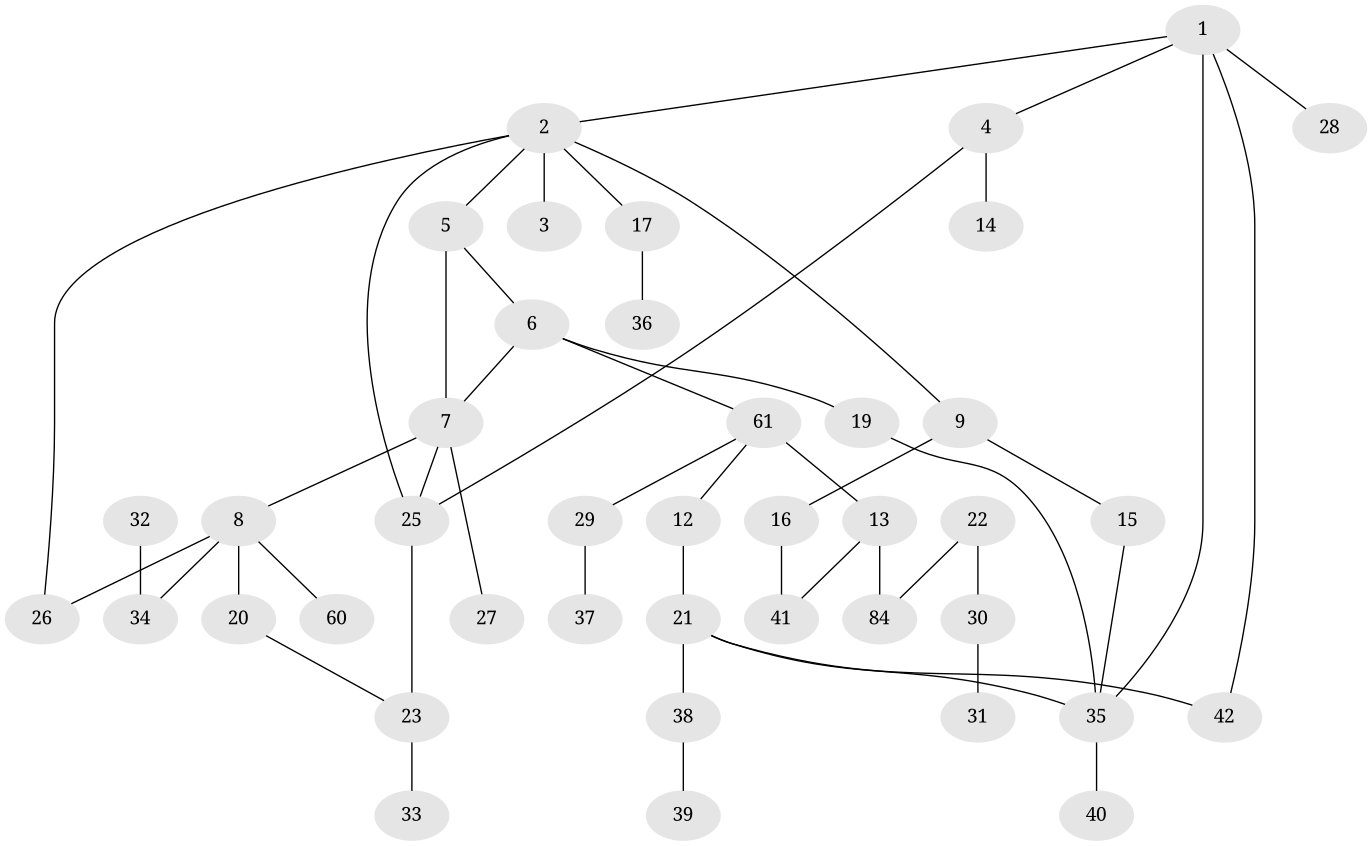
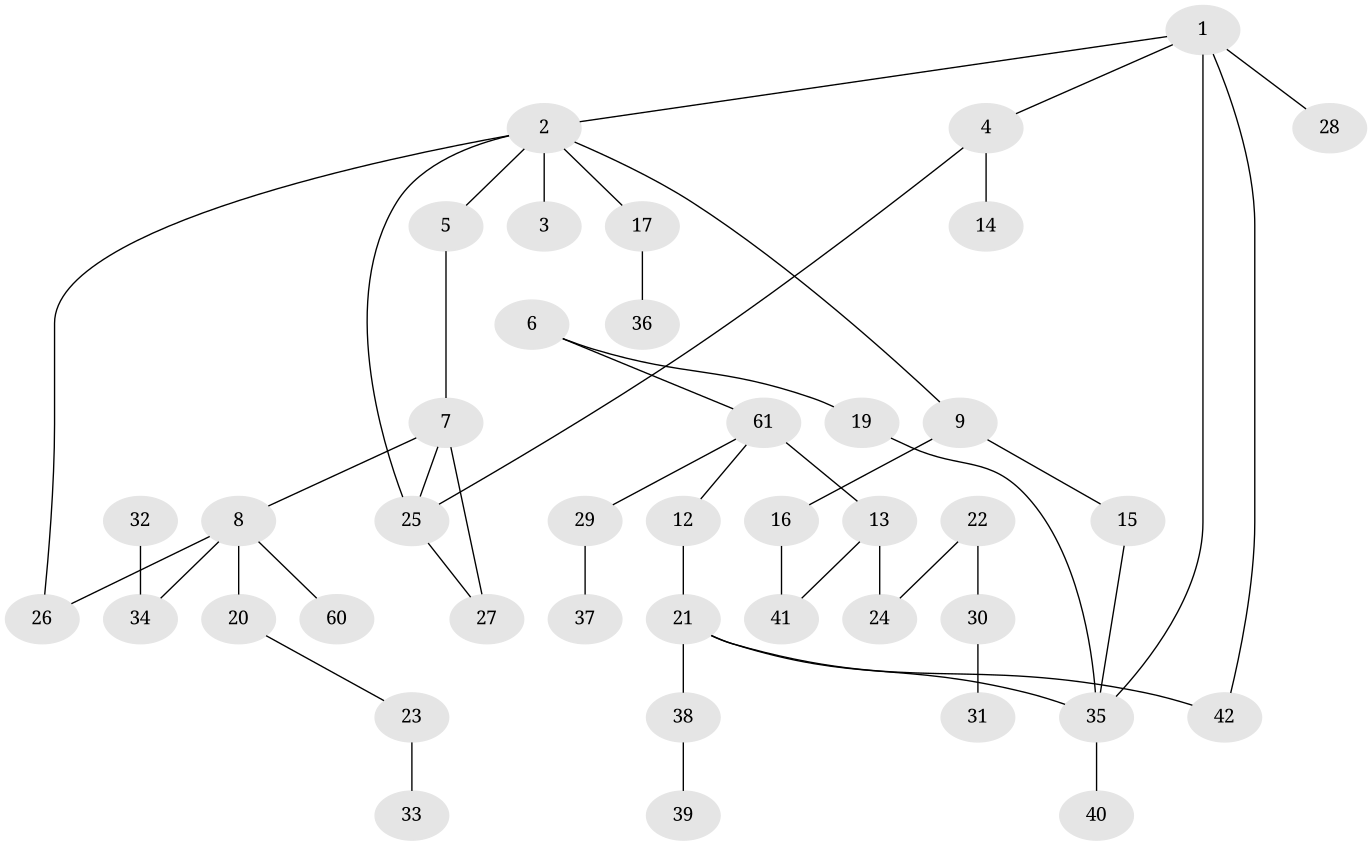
(489, 276) -> none
(489, 374) -> none
(412, 619) -> (449, 570)
(880, 619) -> (880, 619)
